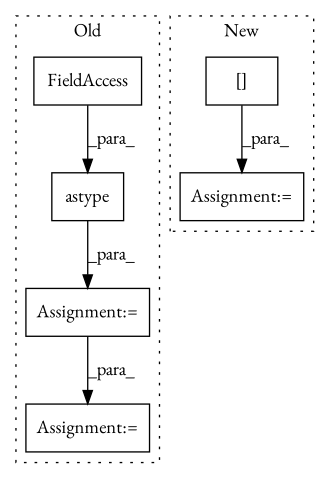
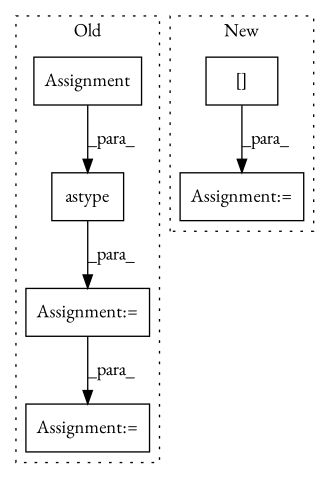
(88, 81) -> (88, 81)
